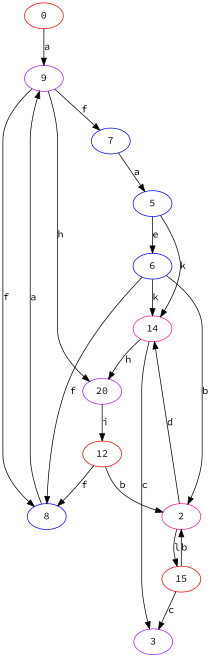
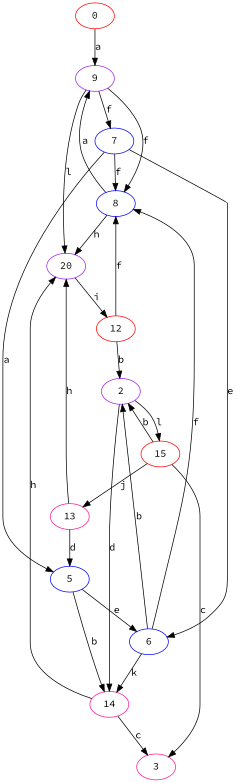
none -> (115, 169)
none -> (93, 232)
(61, 235) -> (69, 172)
(183, 266) -> (95, 642)
none -> (227, 377)
none -> (70, 517)
(181, 517) -> (121, 391)
(153, 642) -> (156, 767)
